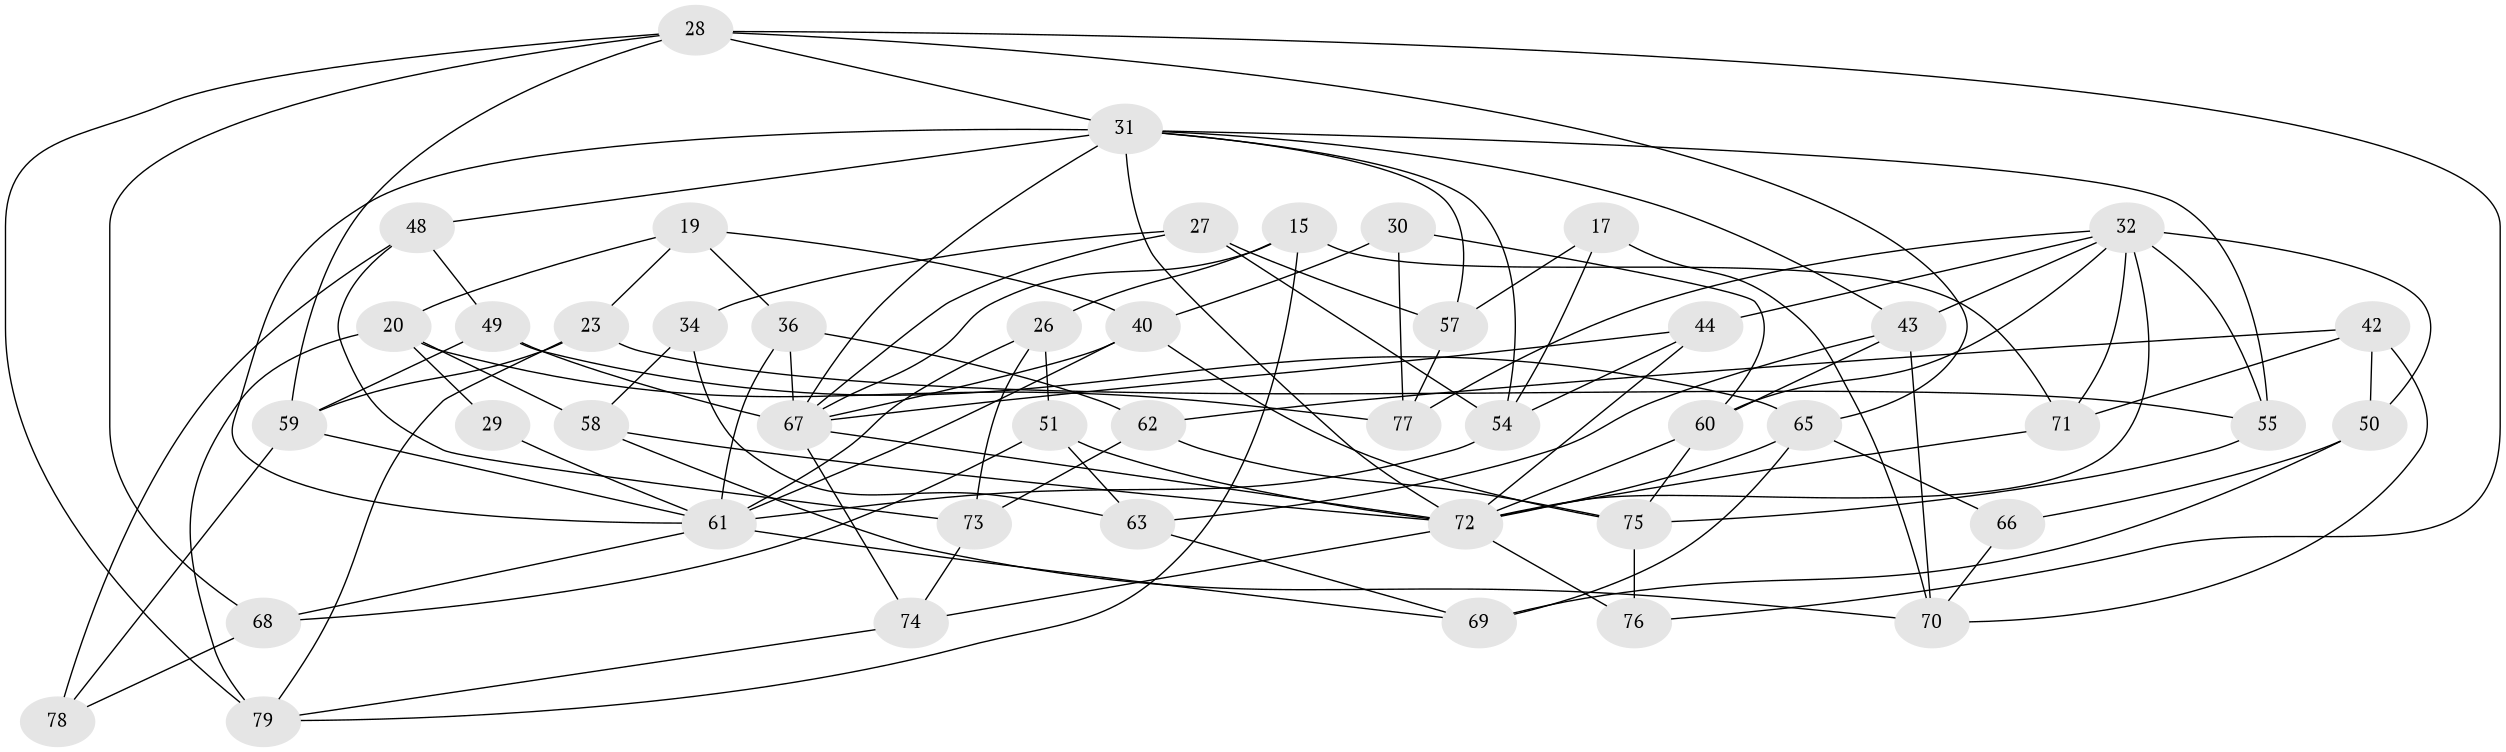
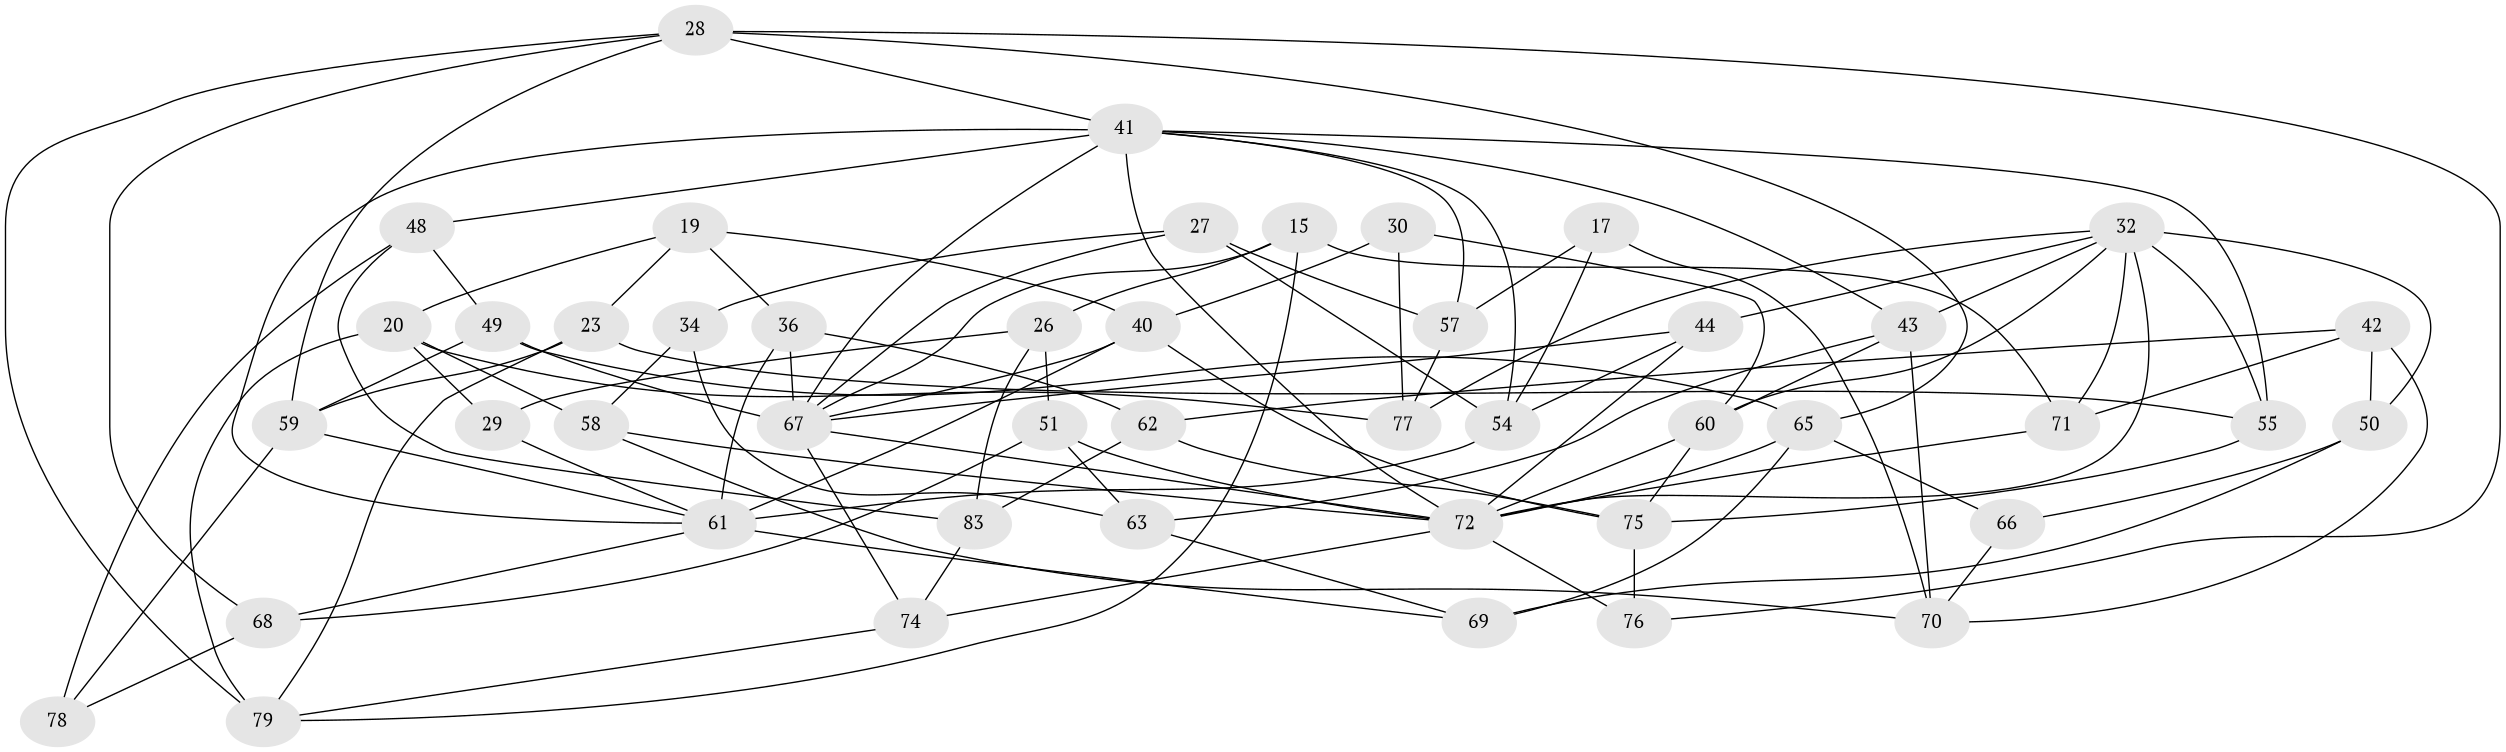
(1125, 129) -> (1125, 129)
(872, 426) -> (799, 357)
(974, 524) -> (974, 524)
